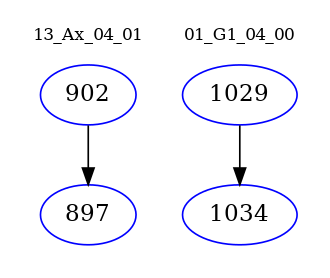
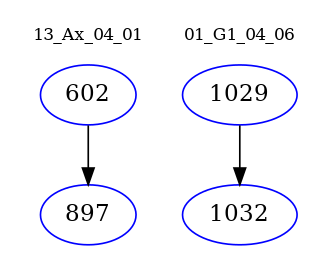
(240, 36) -> (240, 36)
(88, 95) -> (88, 95)
(240, 215) -> (240, 215)
